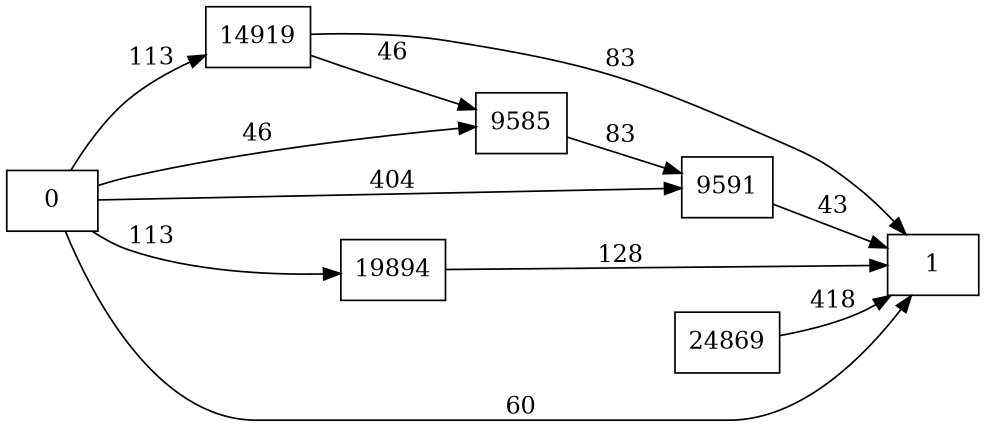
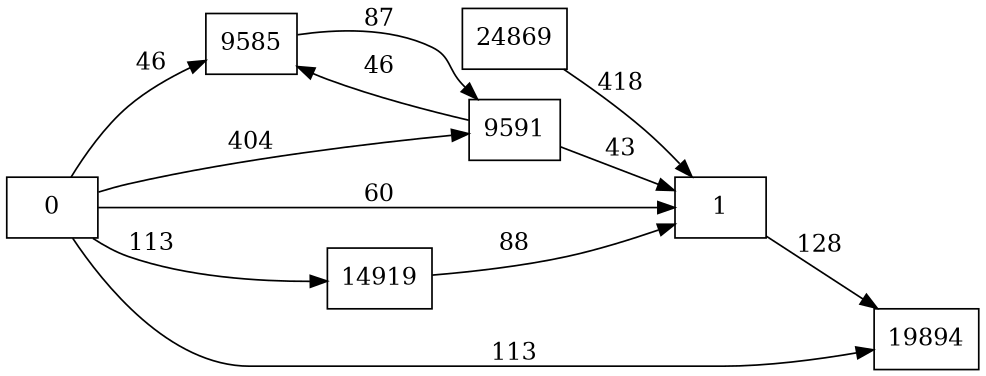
(621, 60) -> (515, 244)
(385, 80) -> (390, 100)
(621, 136) -> (380, 19)
(658, 268) -> (815, 268)
